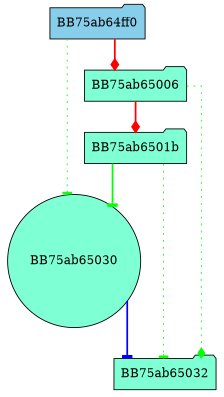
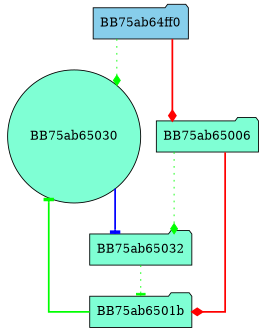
(67, 115) -> (117, 57)
(164, 259) -> (141, 278)
